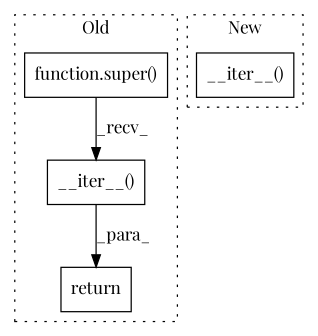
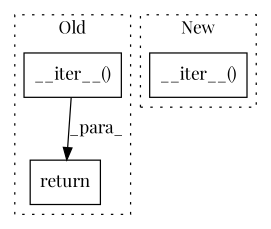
(96, 75) -> none
